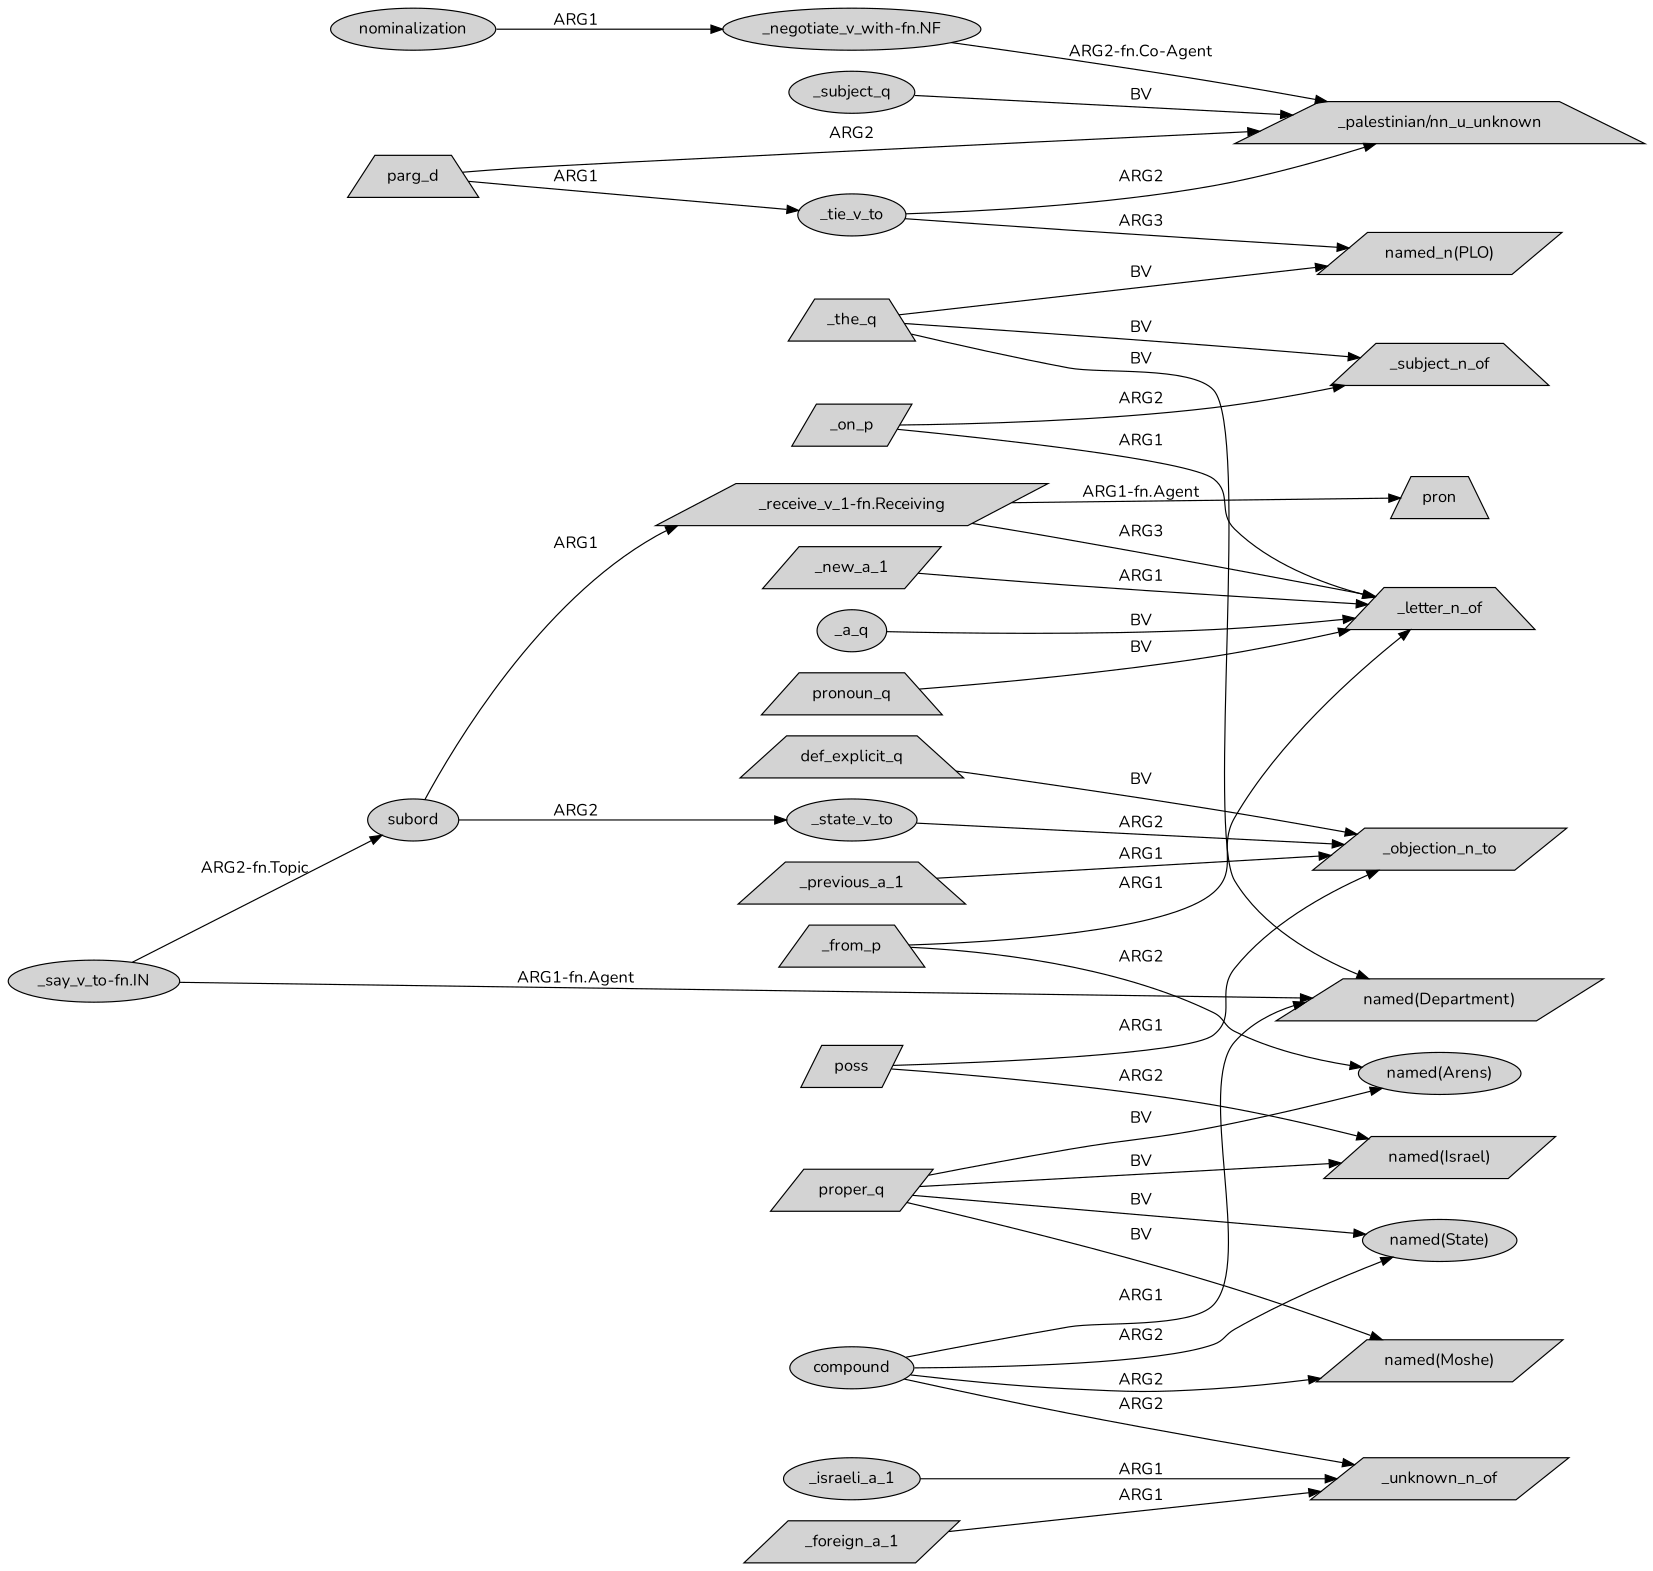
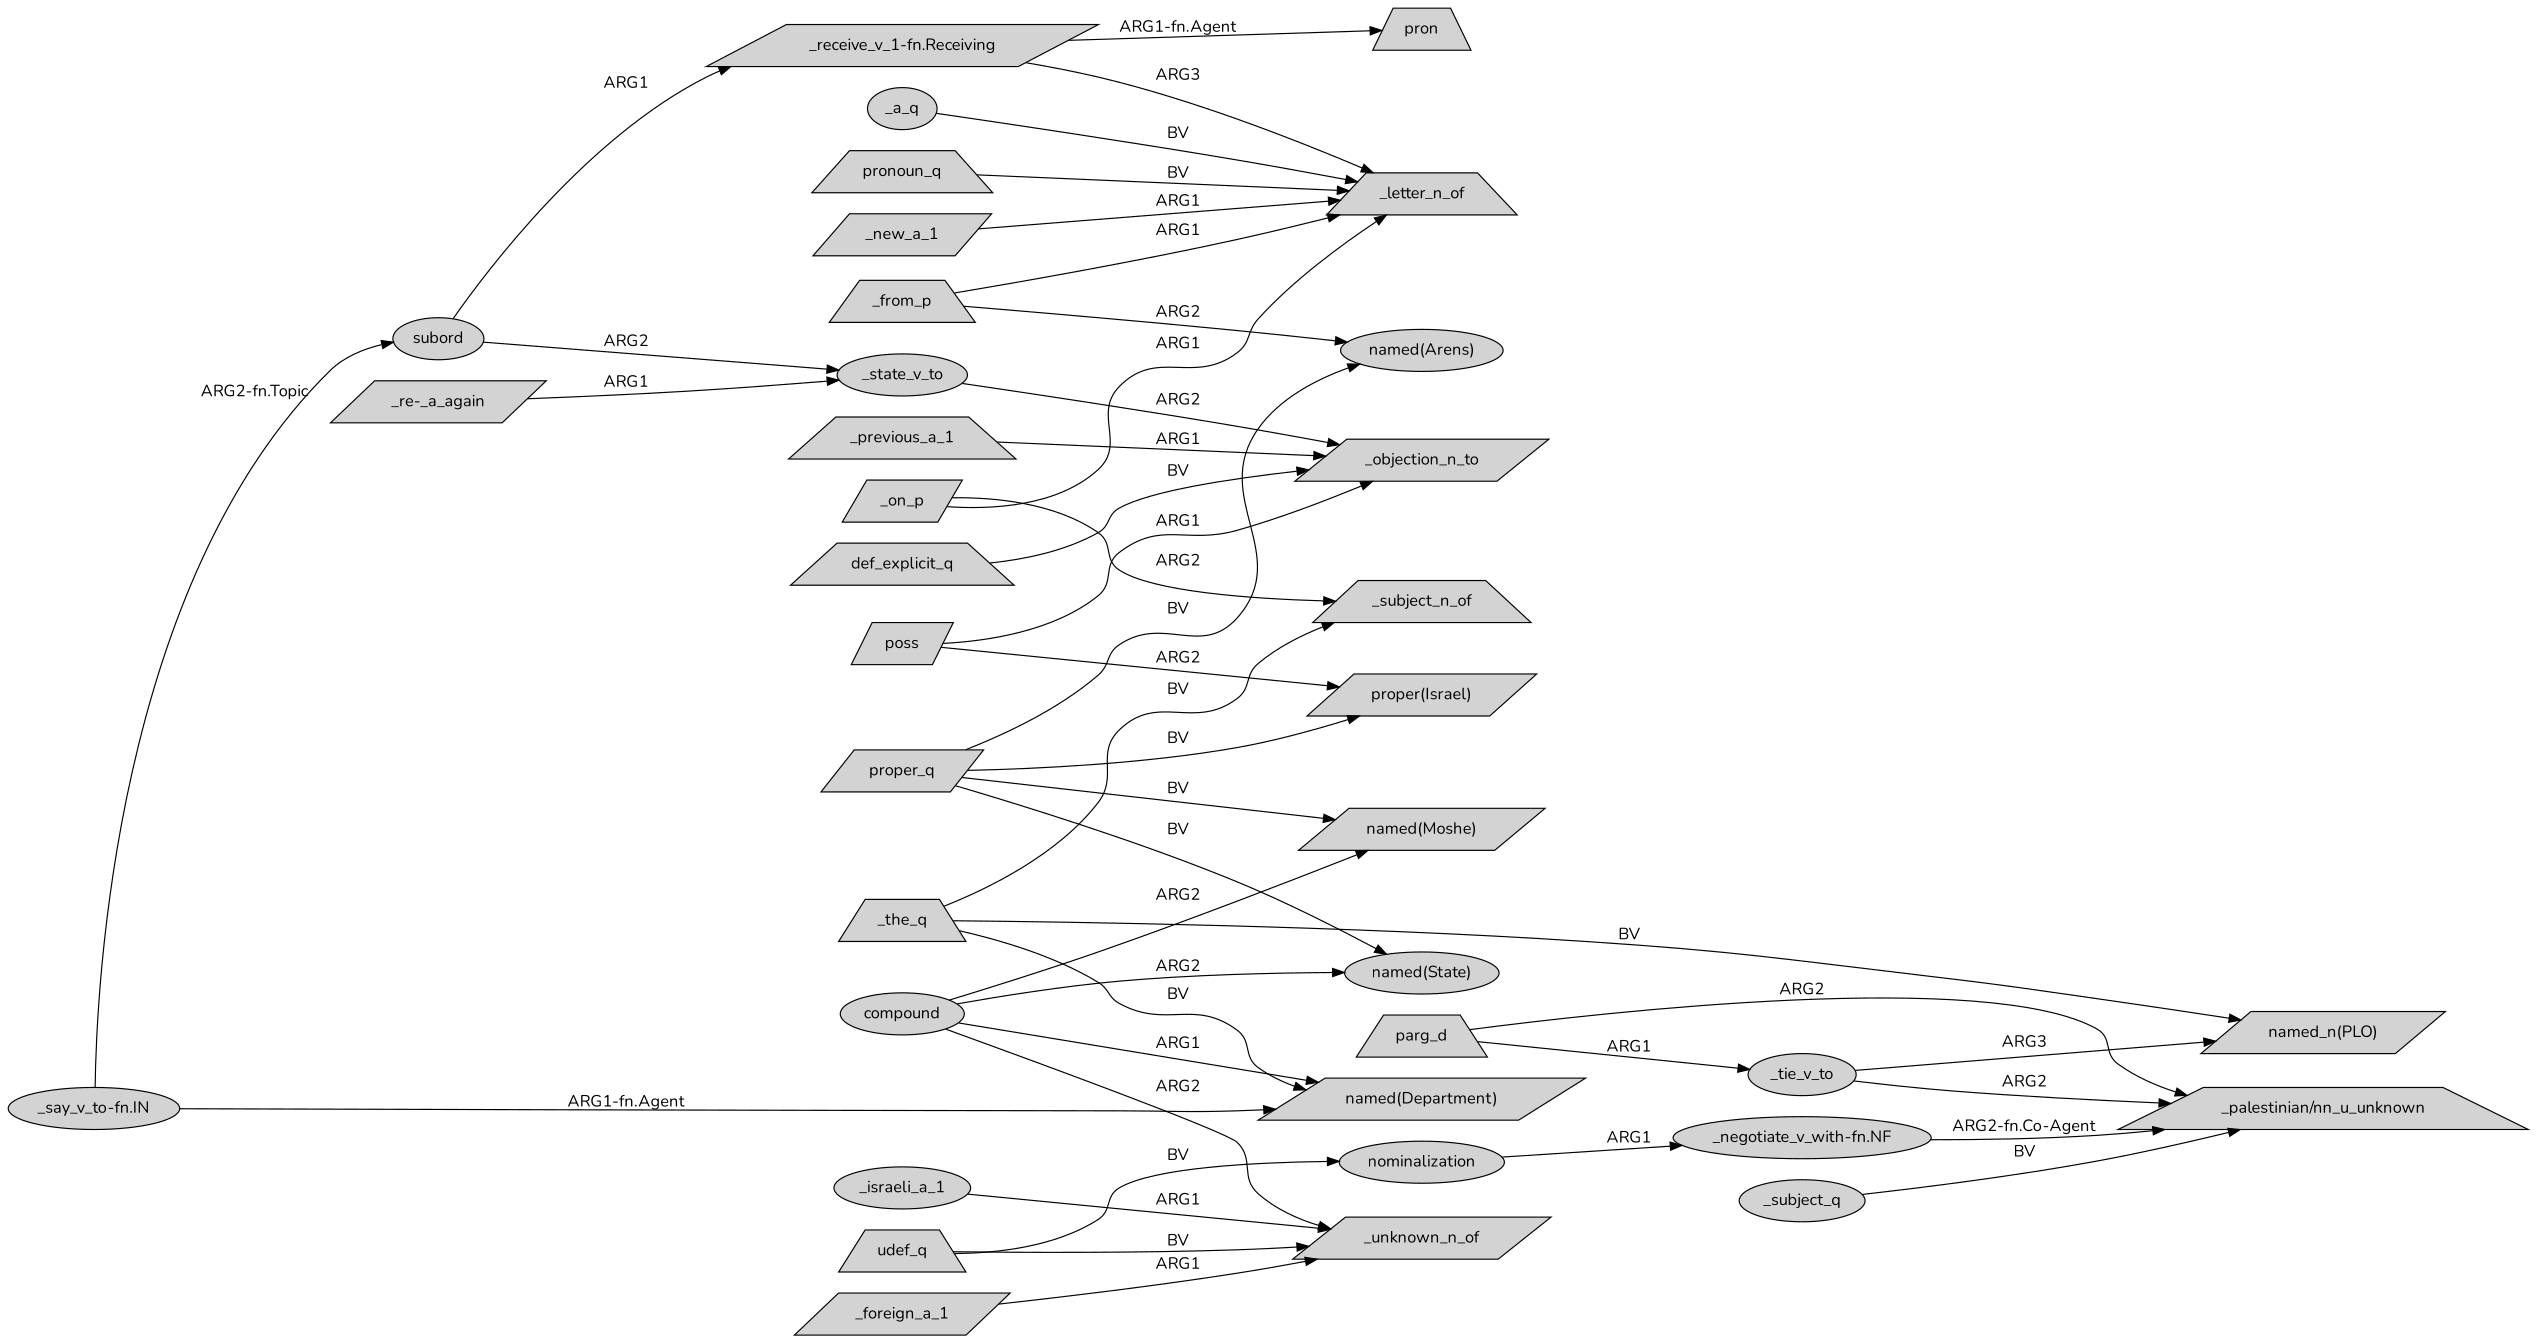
none -> (438, 402)
(1440, 1158) -> (1422, 695)
none -> (902, 1251)
